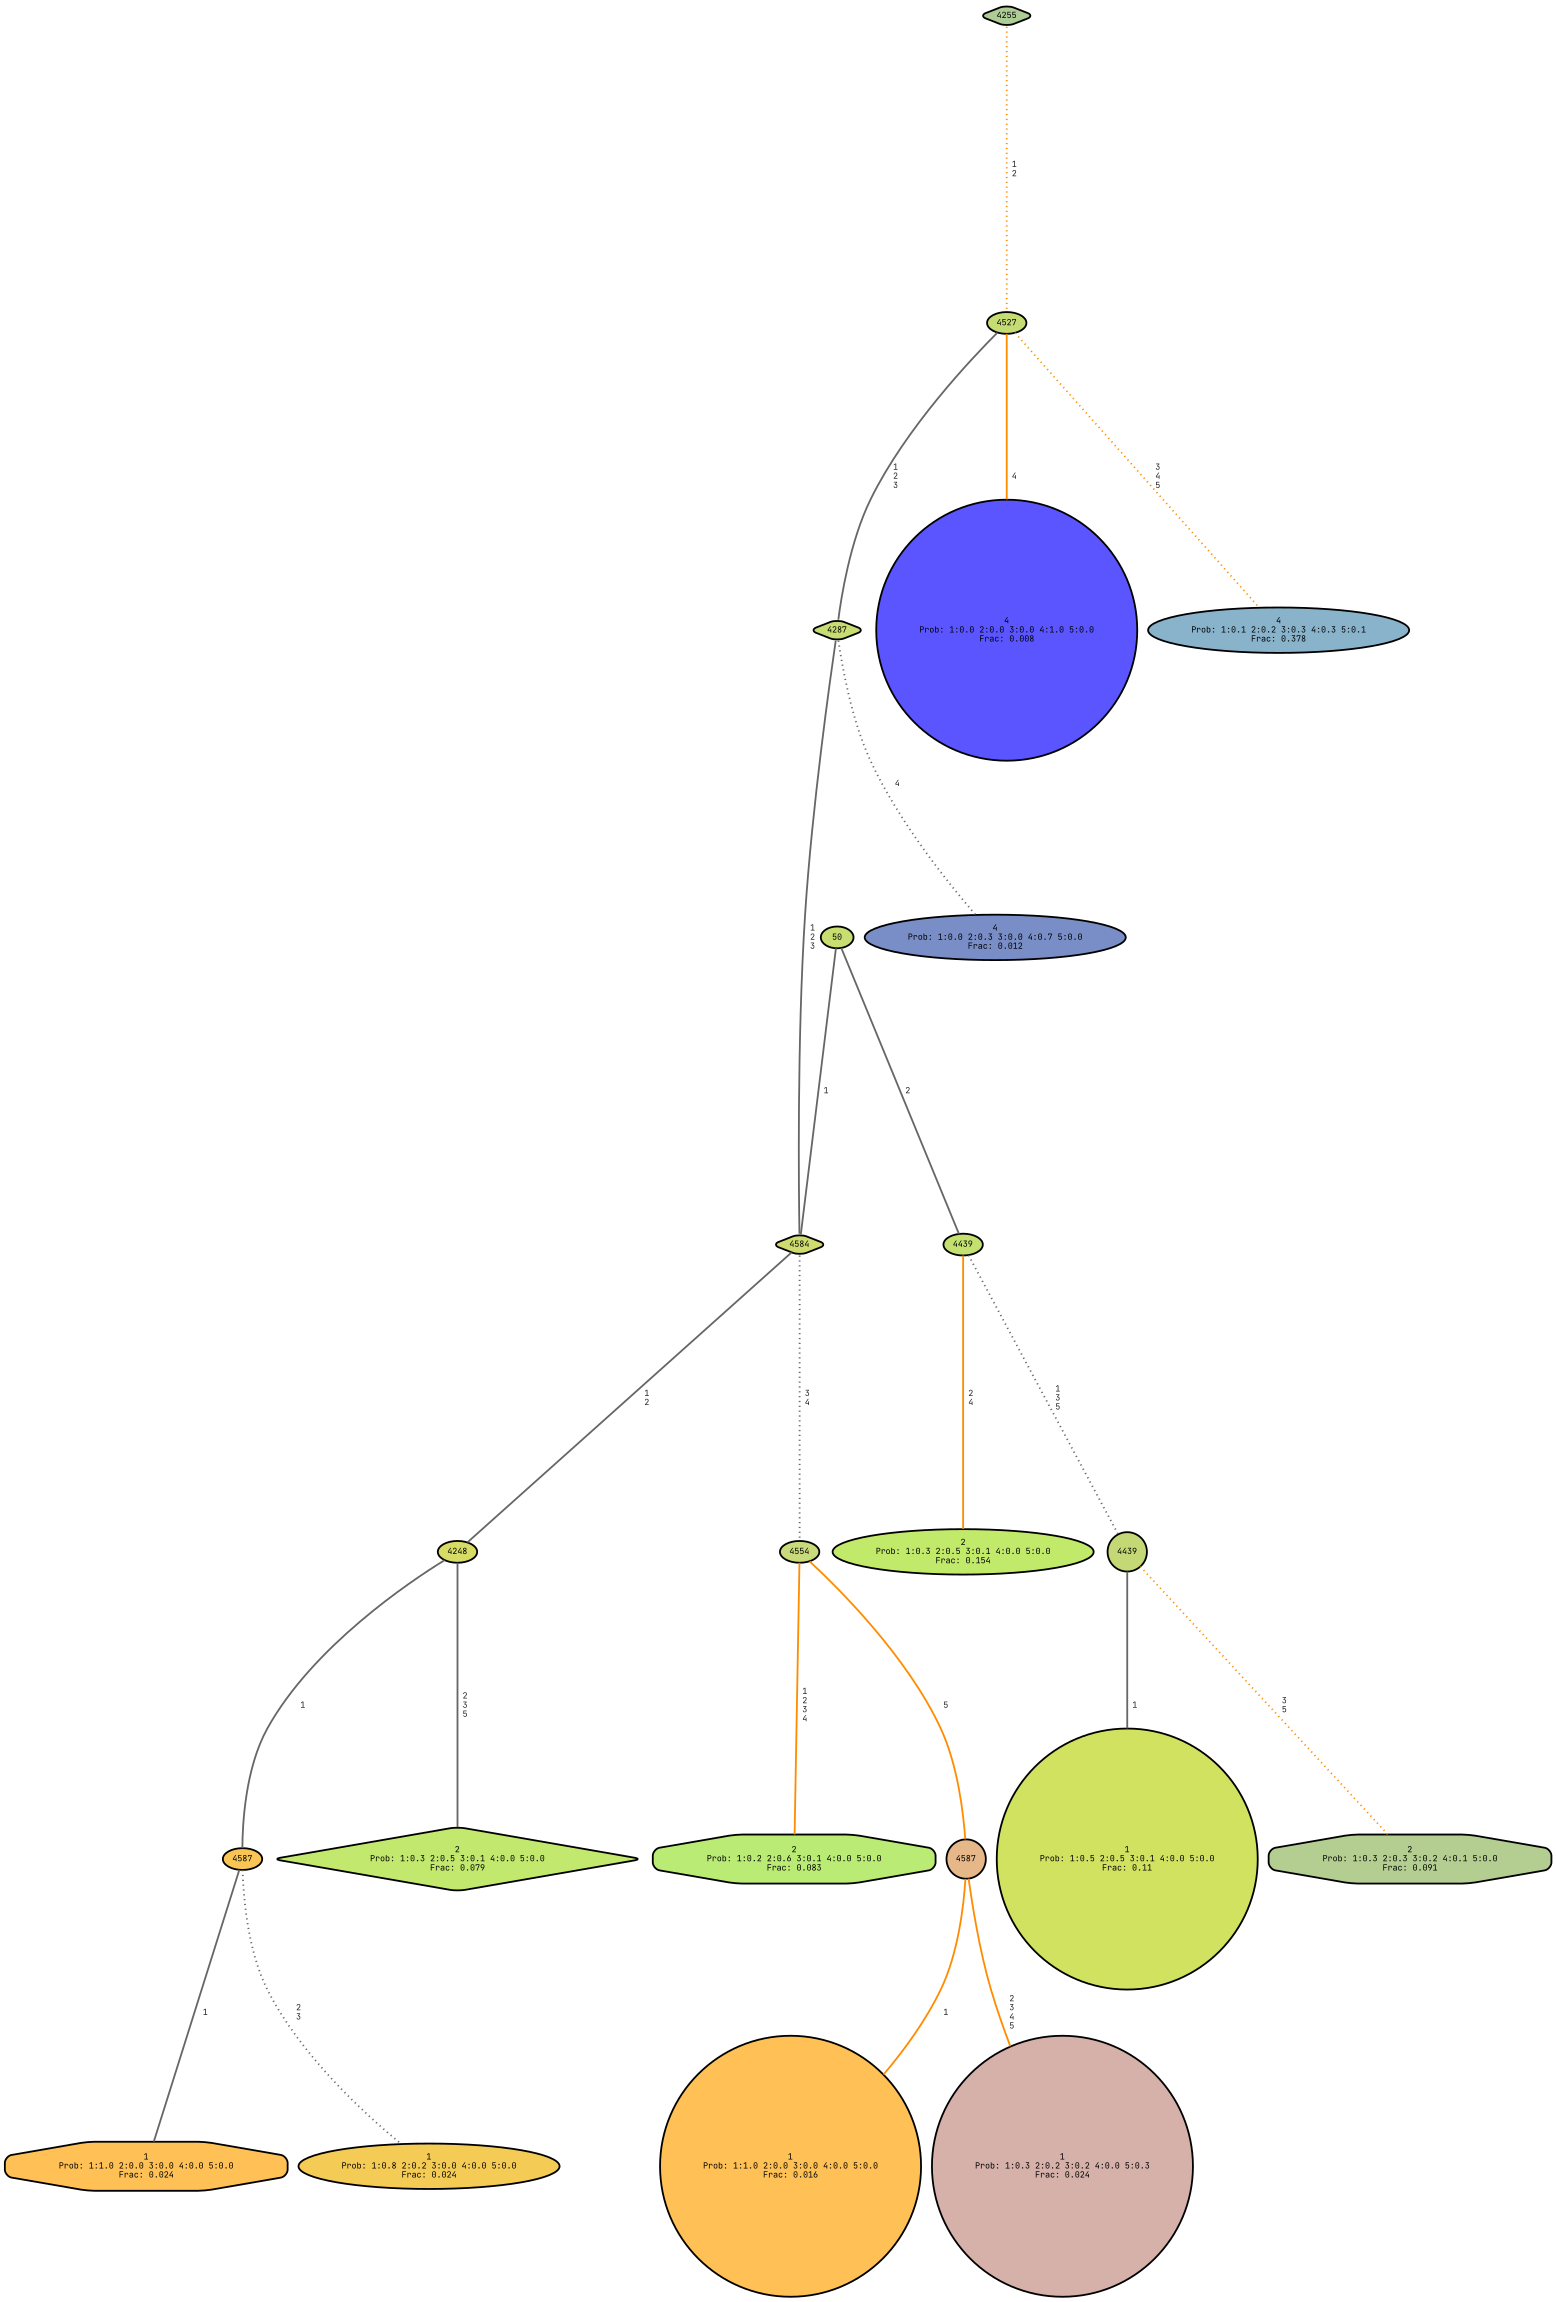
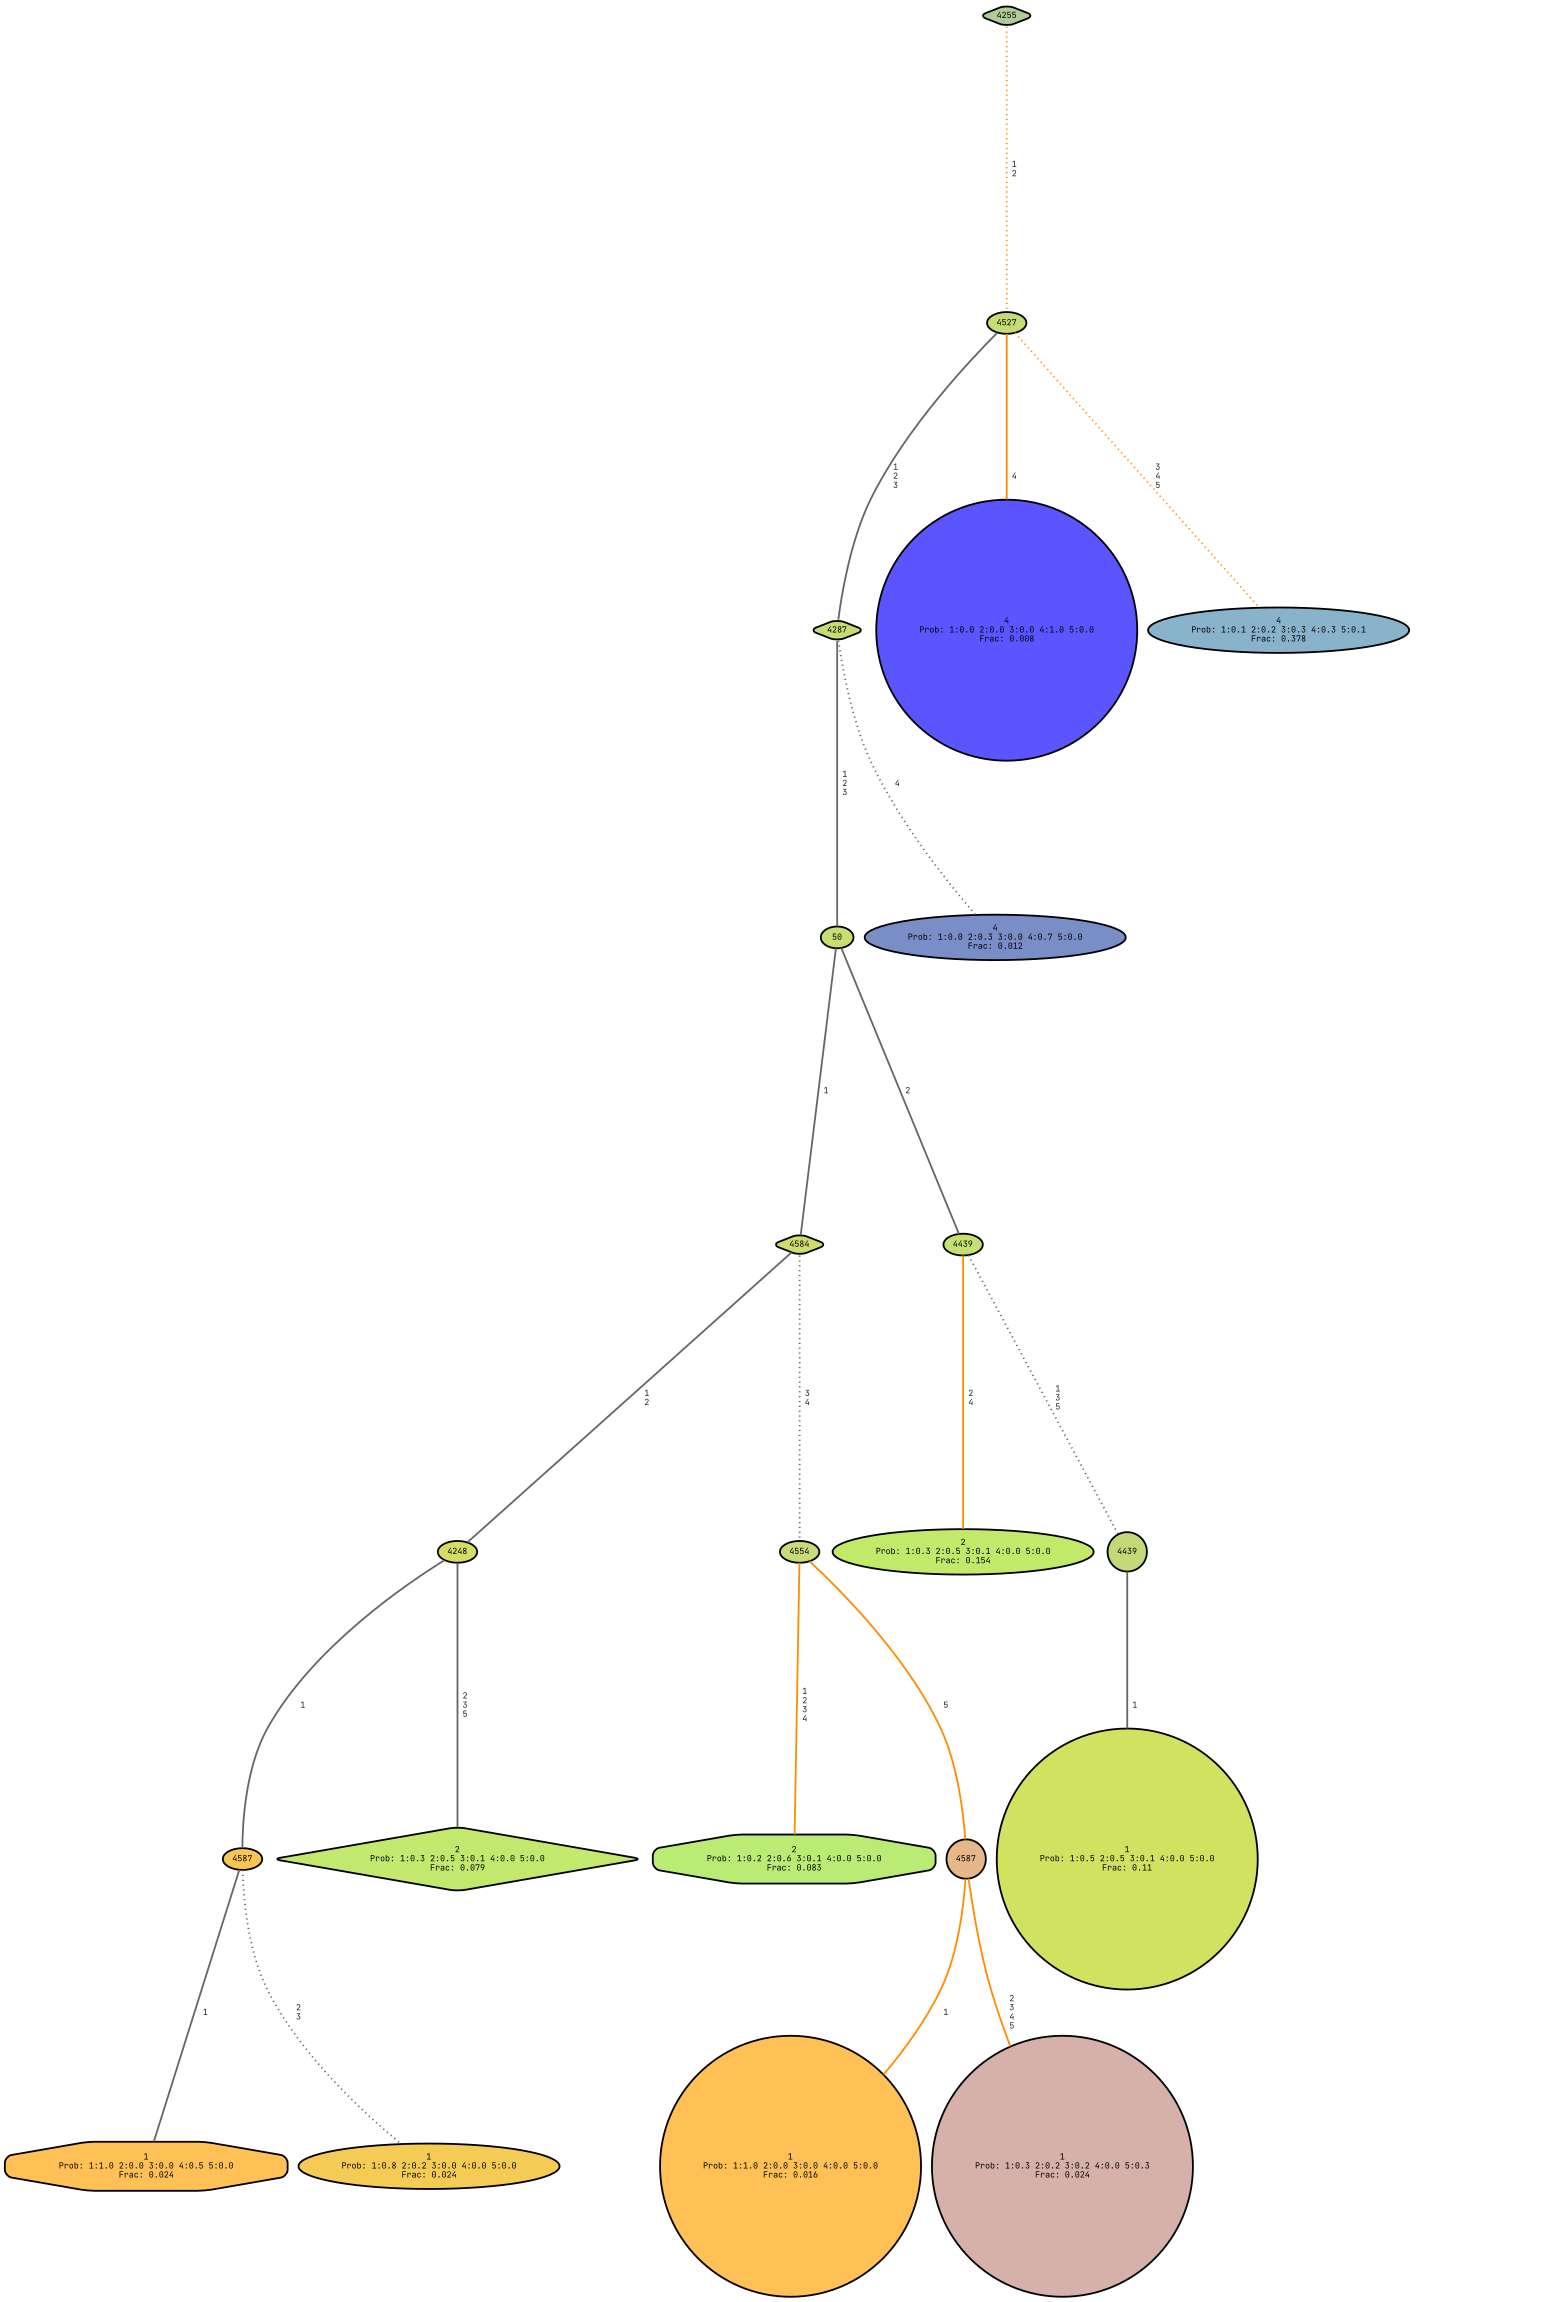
(804, 936) -> (837, 784)
(1410, 1859) -> none
(146, 2166) -> (146, 2166)
